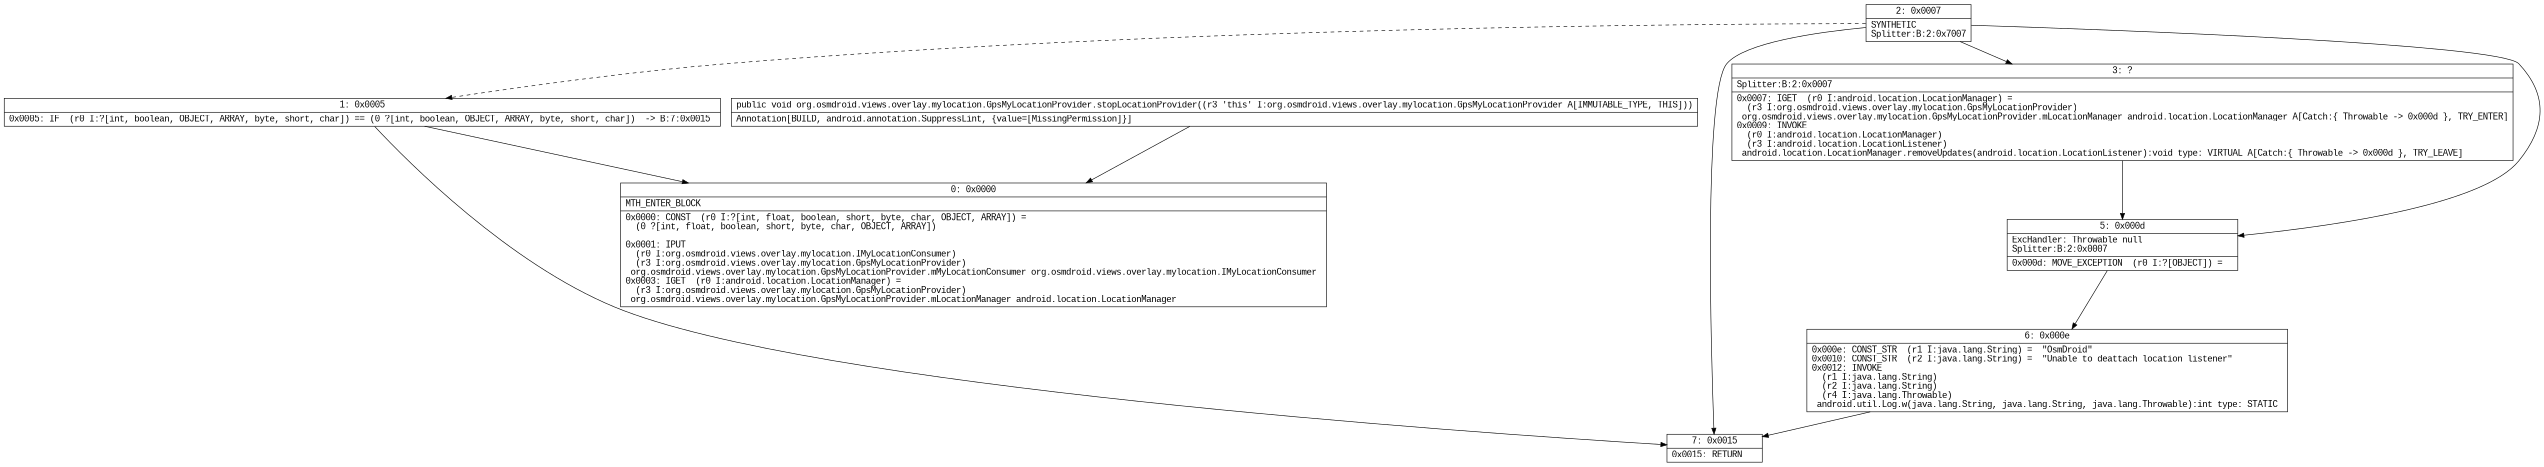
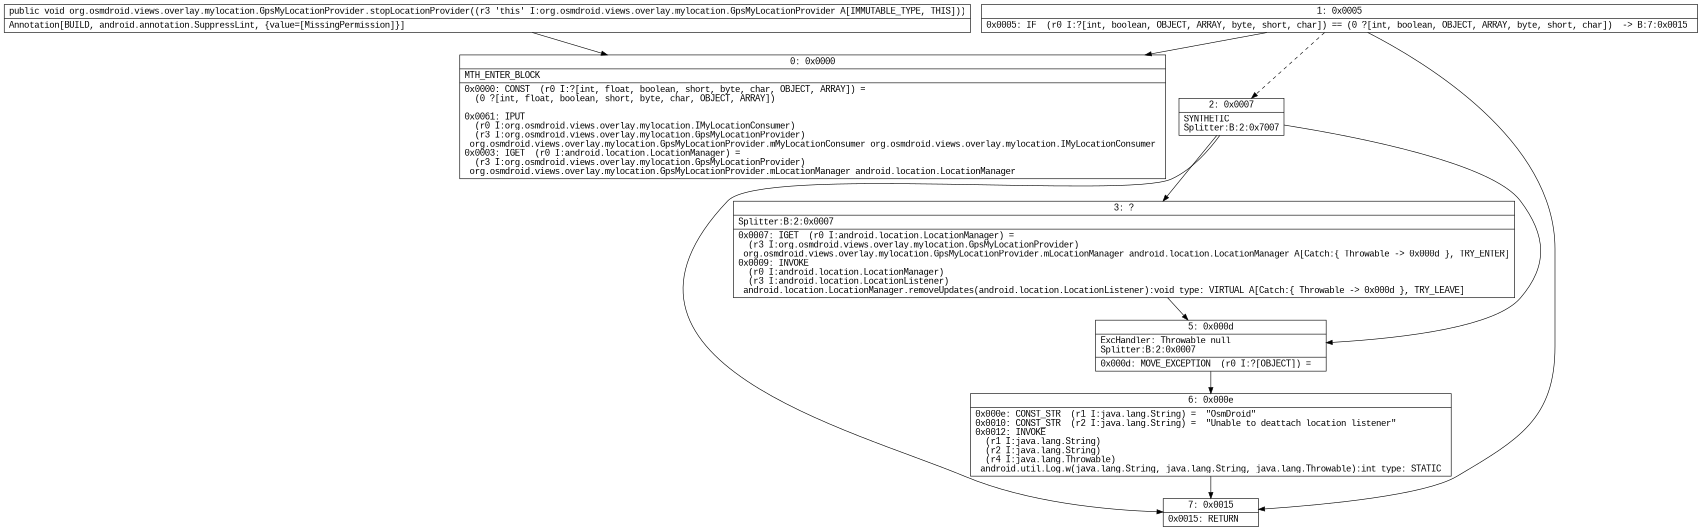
(1158, 38) -> (1290, 63)
(661, 245) -> (500, 117)
